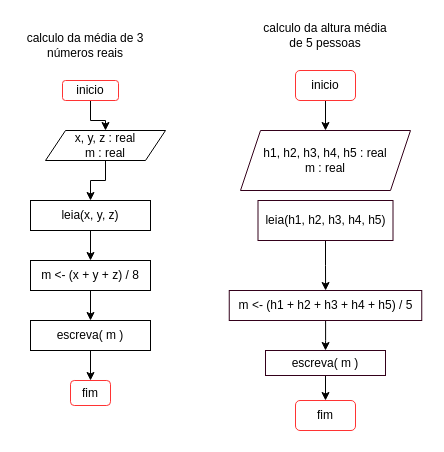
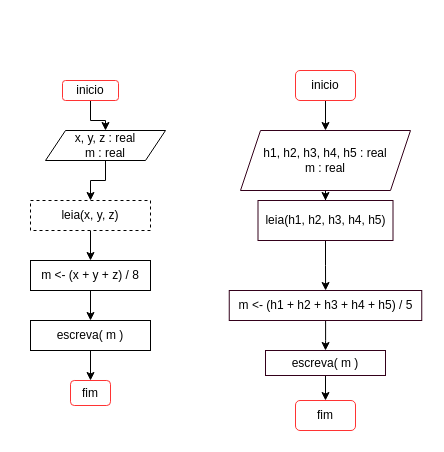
(326, 36) -> none
(86, 46) -> none
none -> (326, 196)
(91, 216) -> (91, 216)
